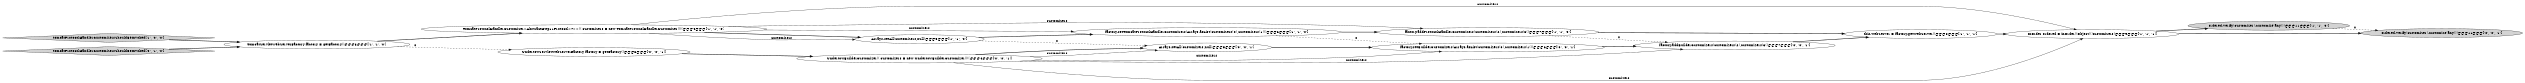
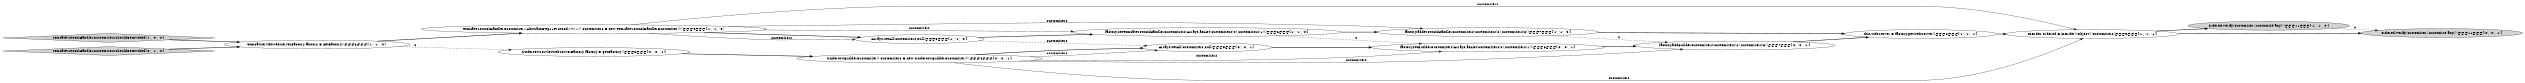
(1057, 41) -> (1057, 41)
